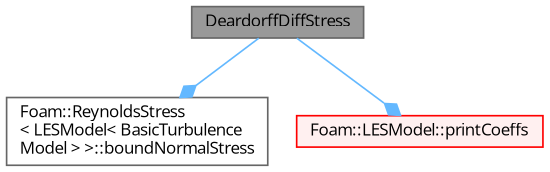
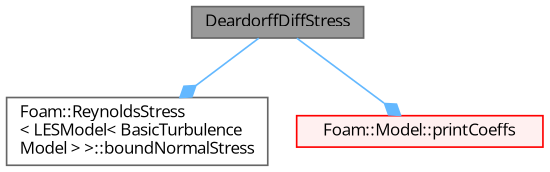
(420, 131) -> (420, 131)
